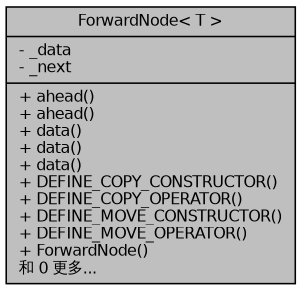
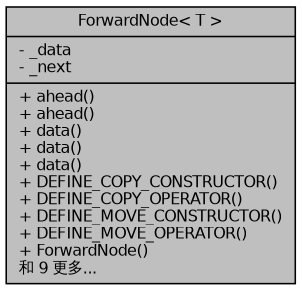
(58, 268) -> (58, 268)
